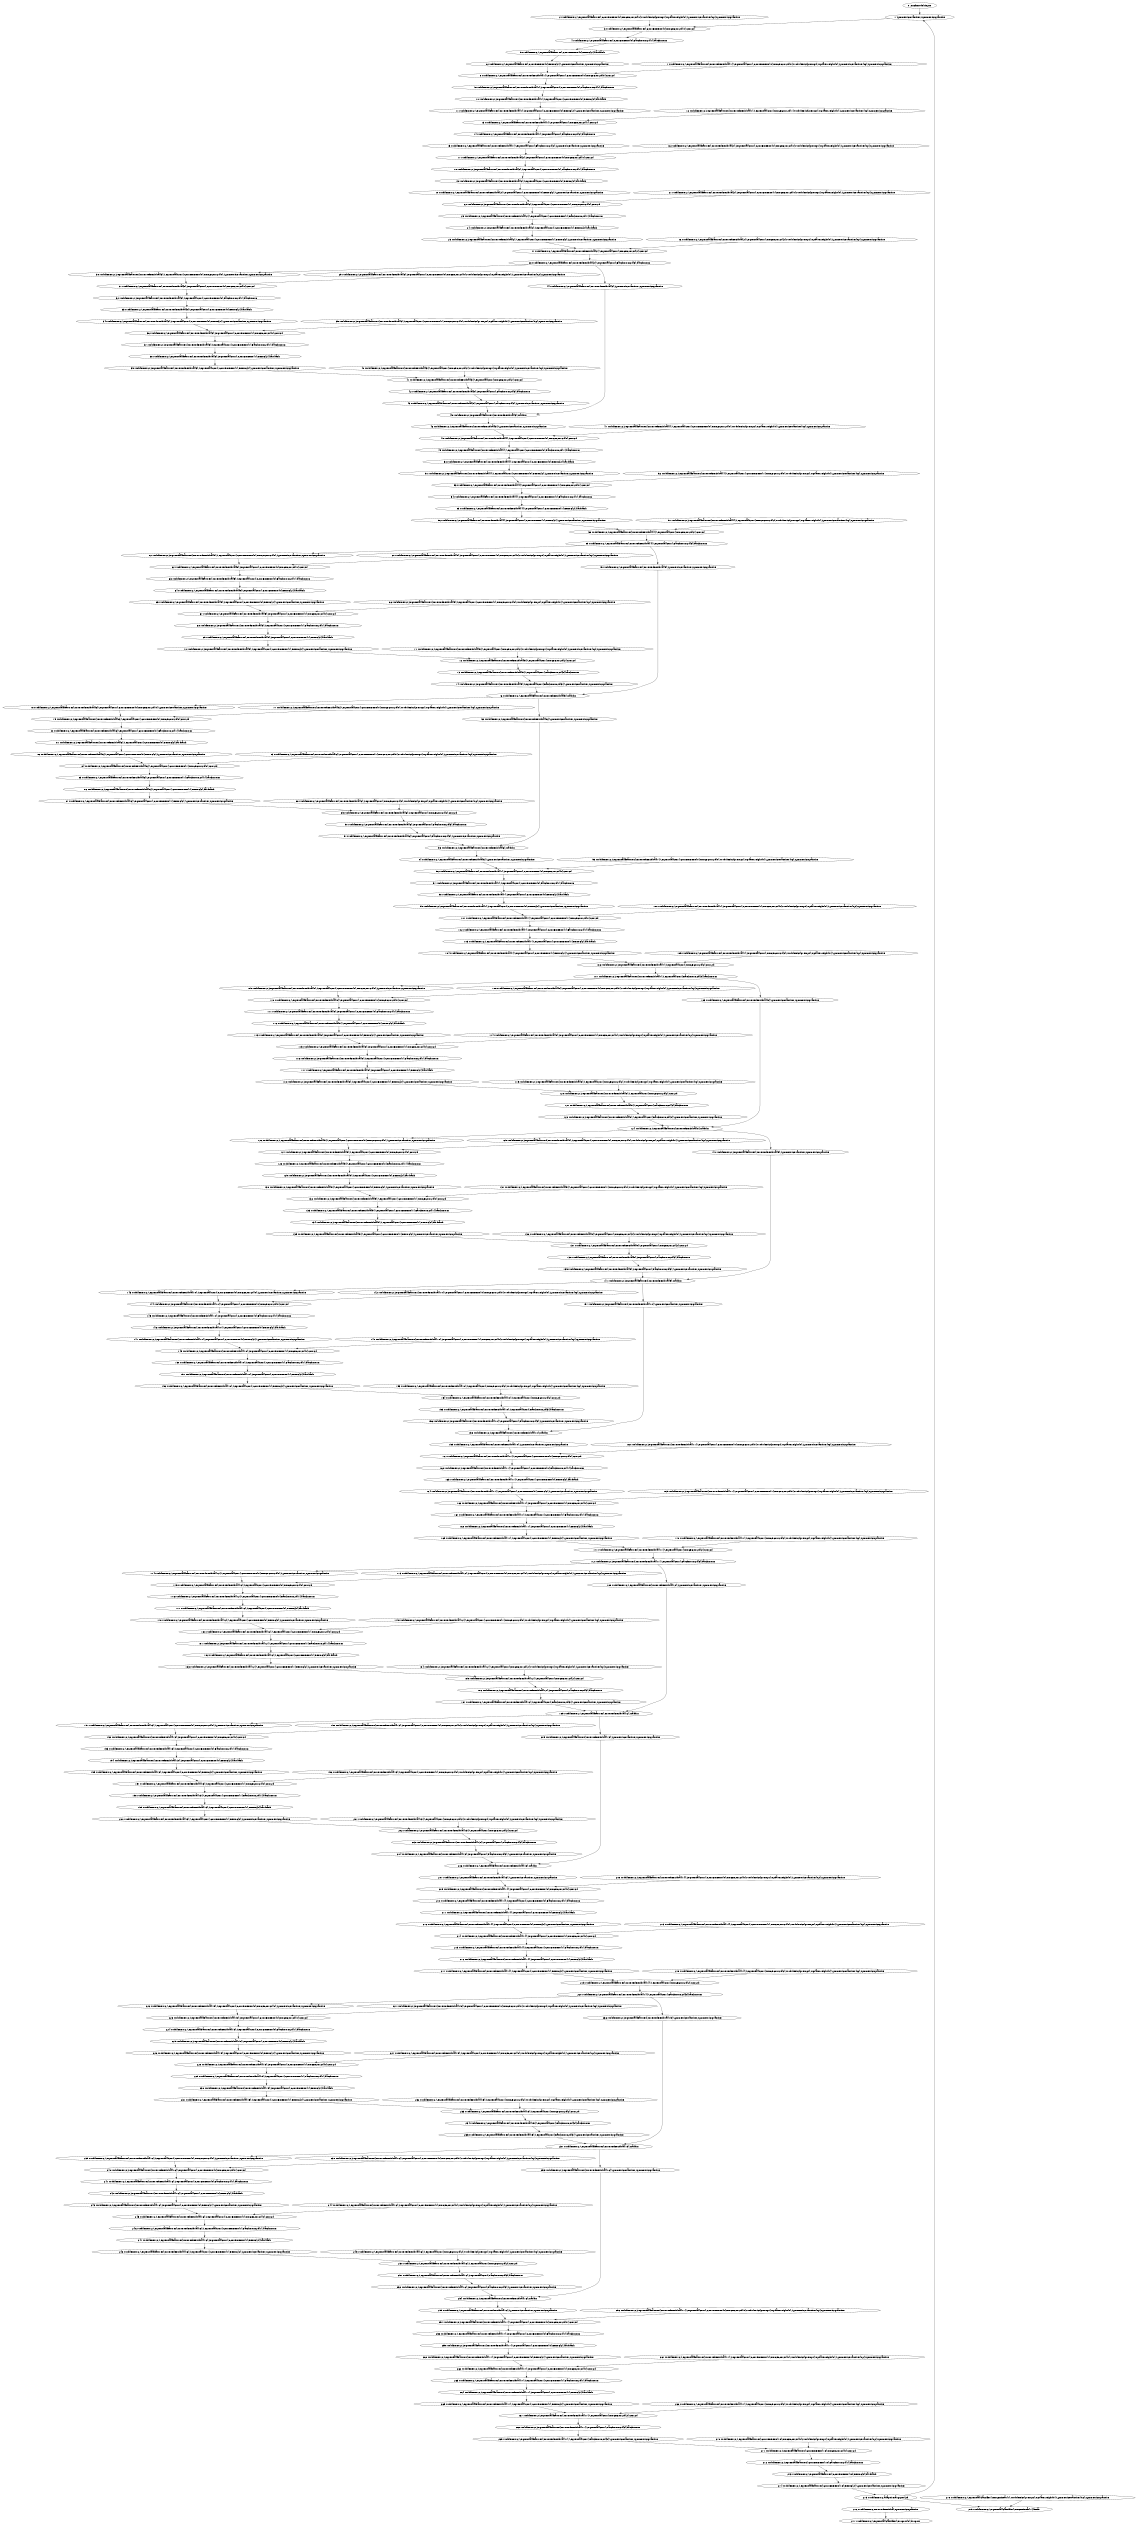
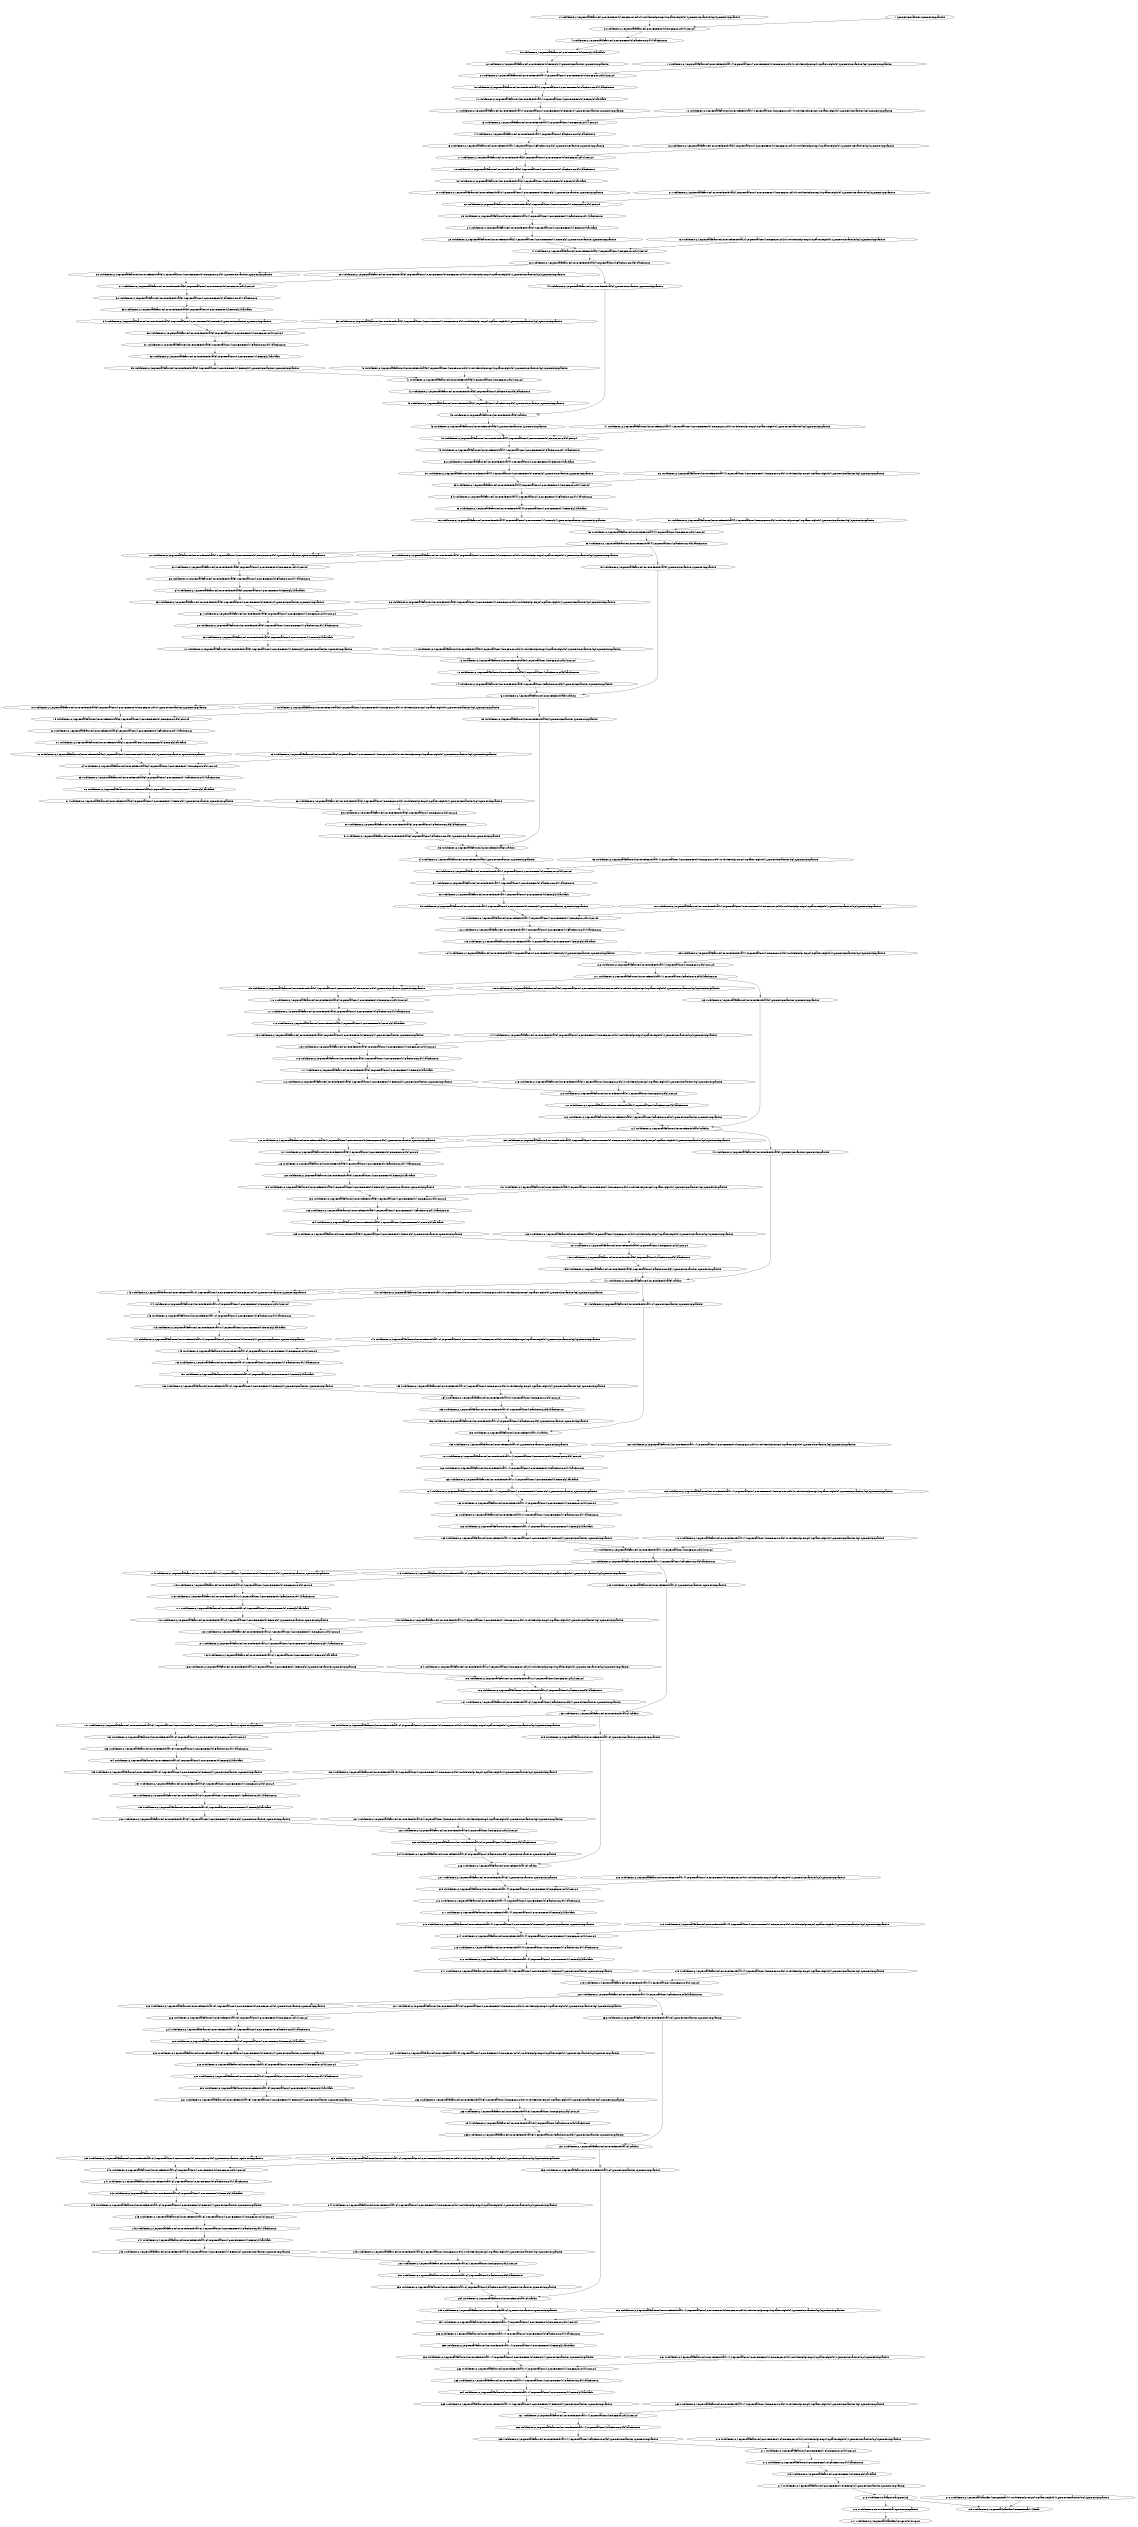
(920, 6) -> none
(935, 1267) -> (886, 2503)
